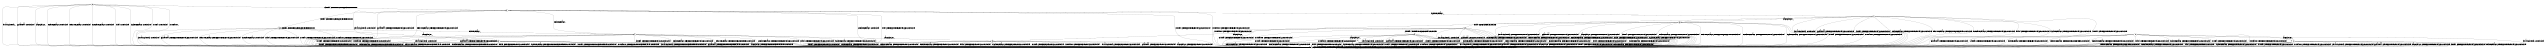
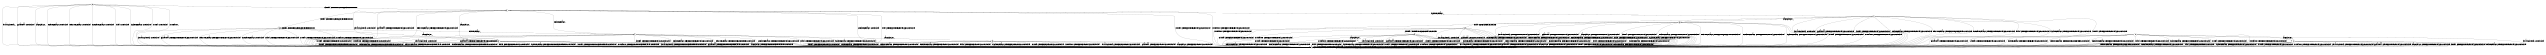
none -> (460, 22)
(1229, 33) -> none
